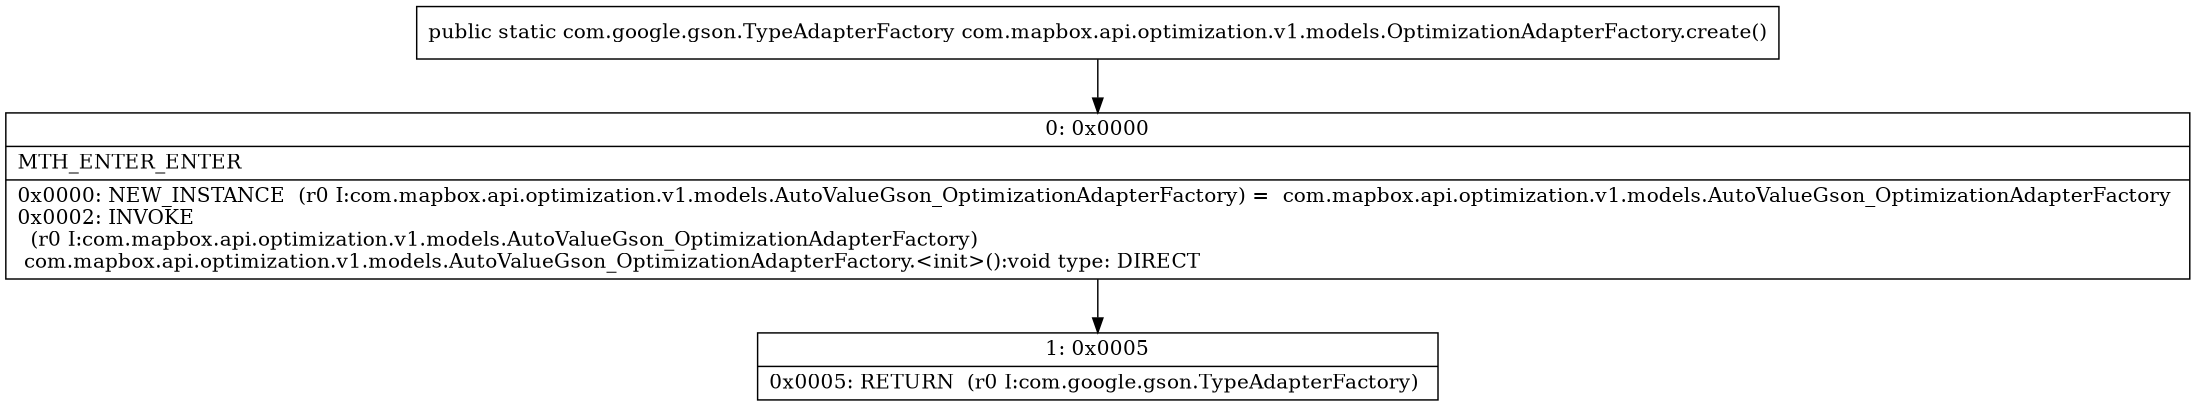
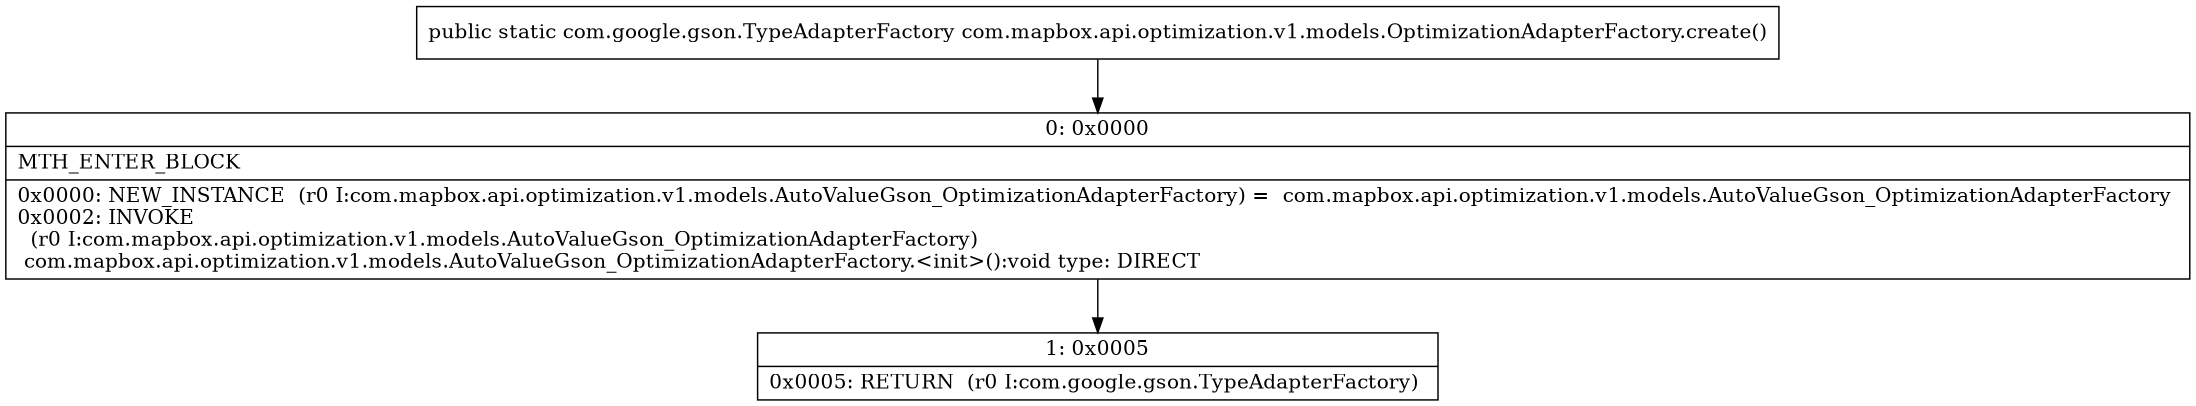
(130, 162) -> (130, 162)
